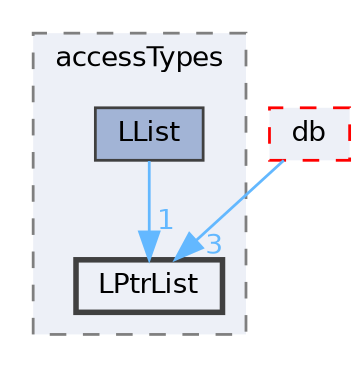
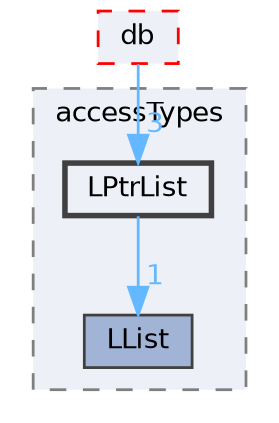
(149, 196) -> (138, 252)
